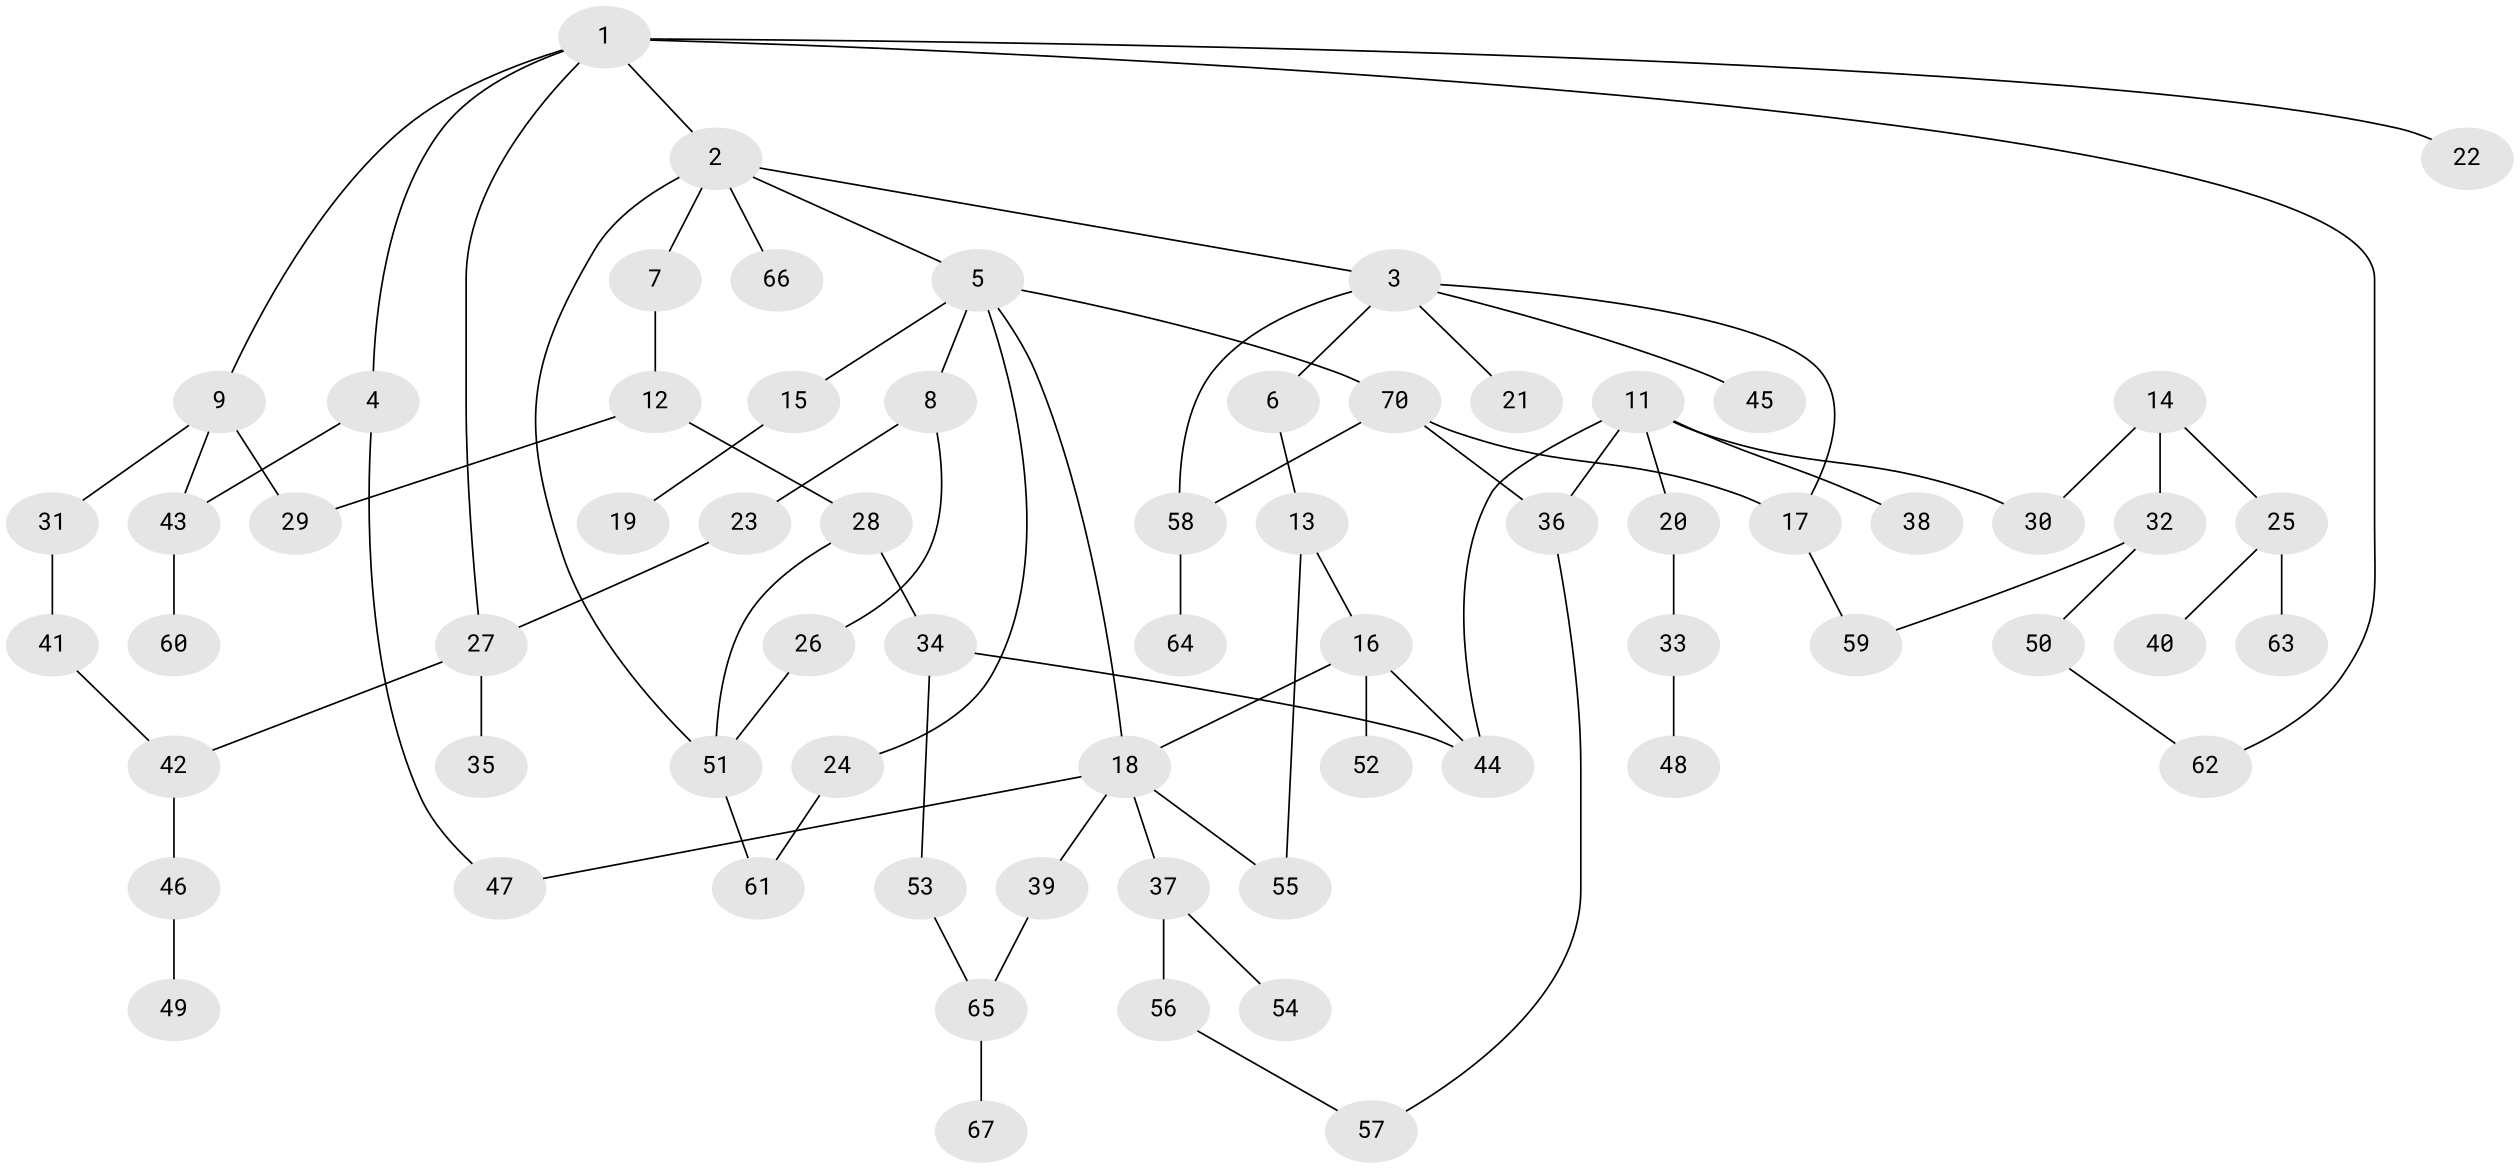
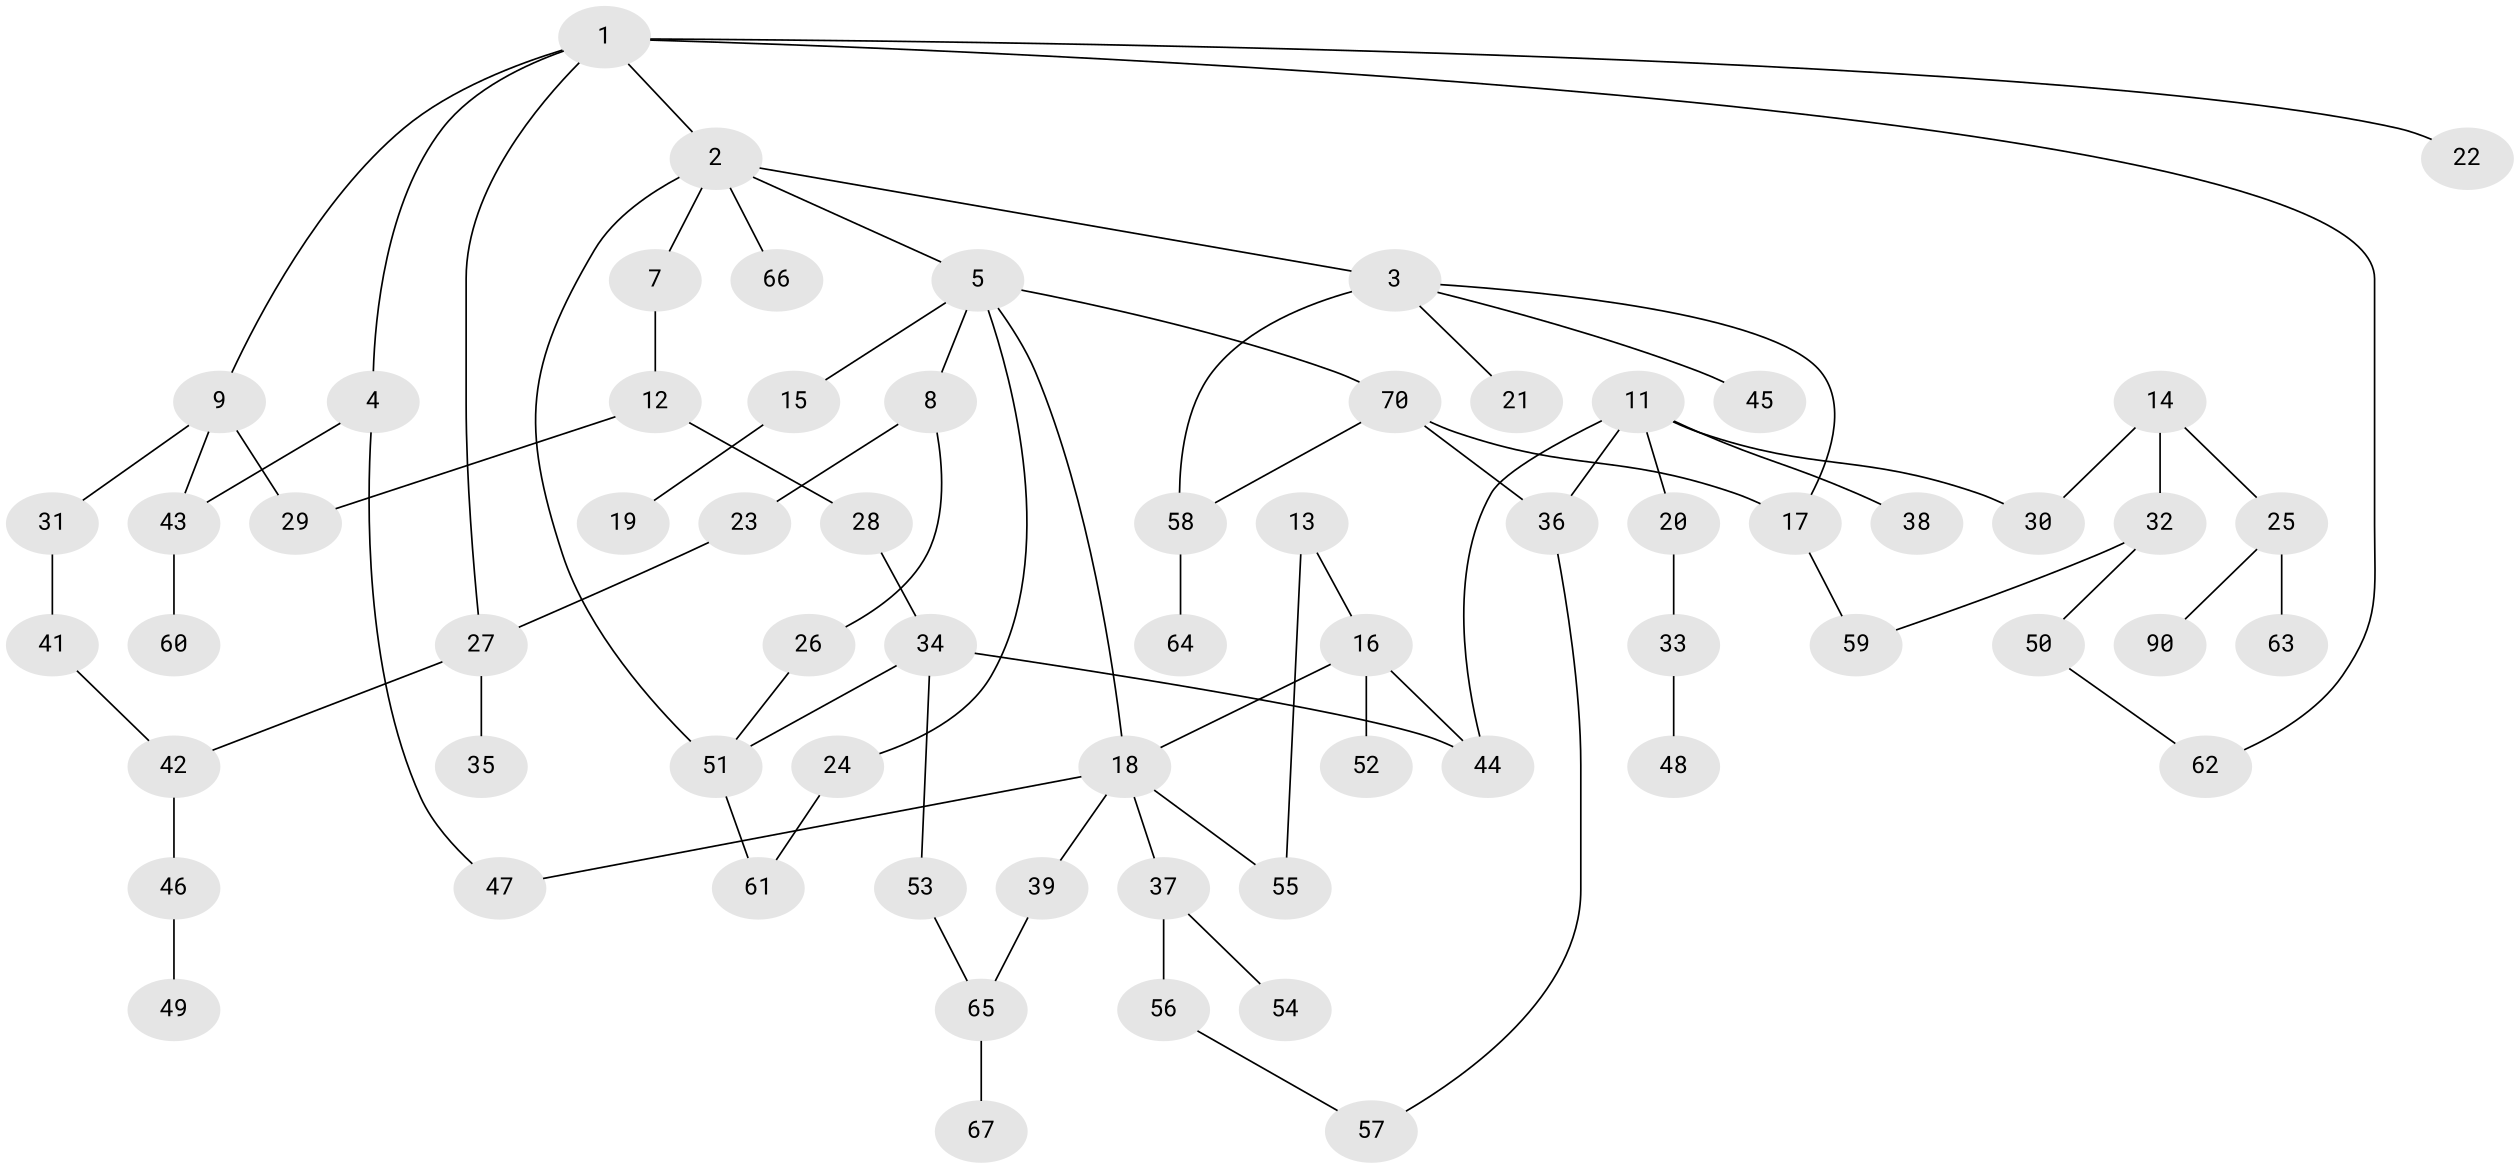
(1273, 402) -> none
(744, 622) -> (824, 706)
(2160, 645) -> (2160, 645)
